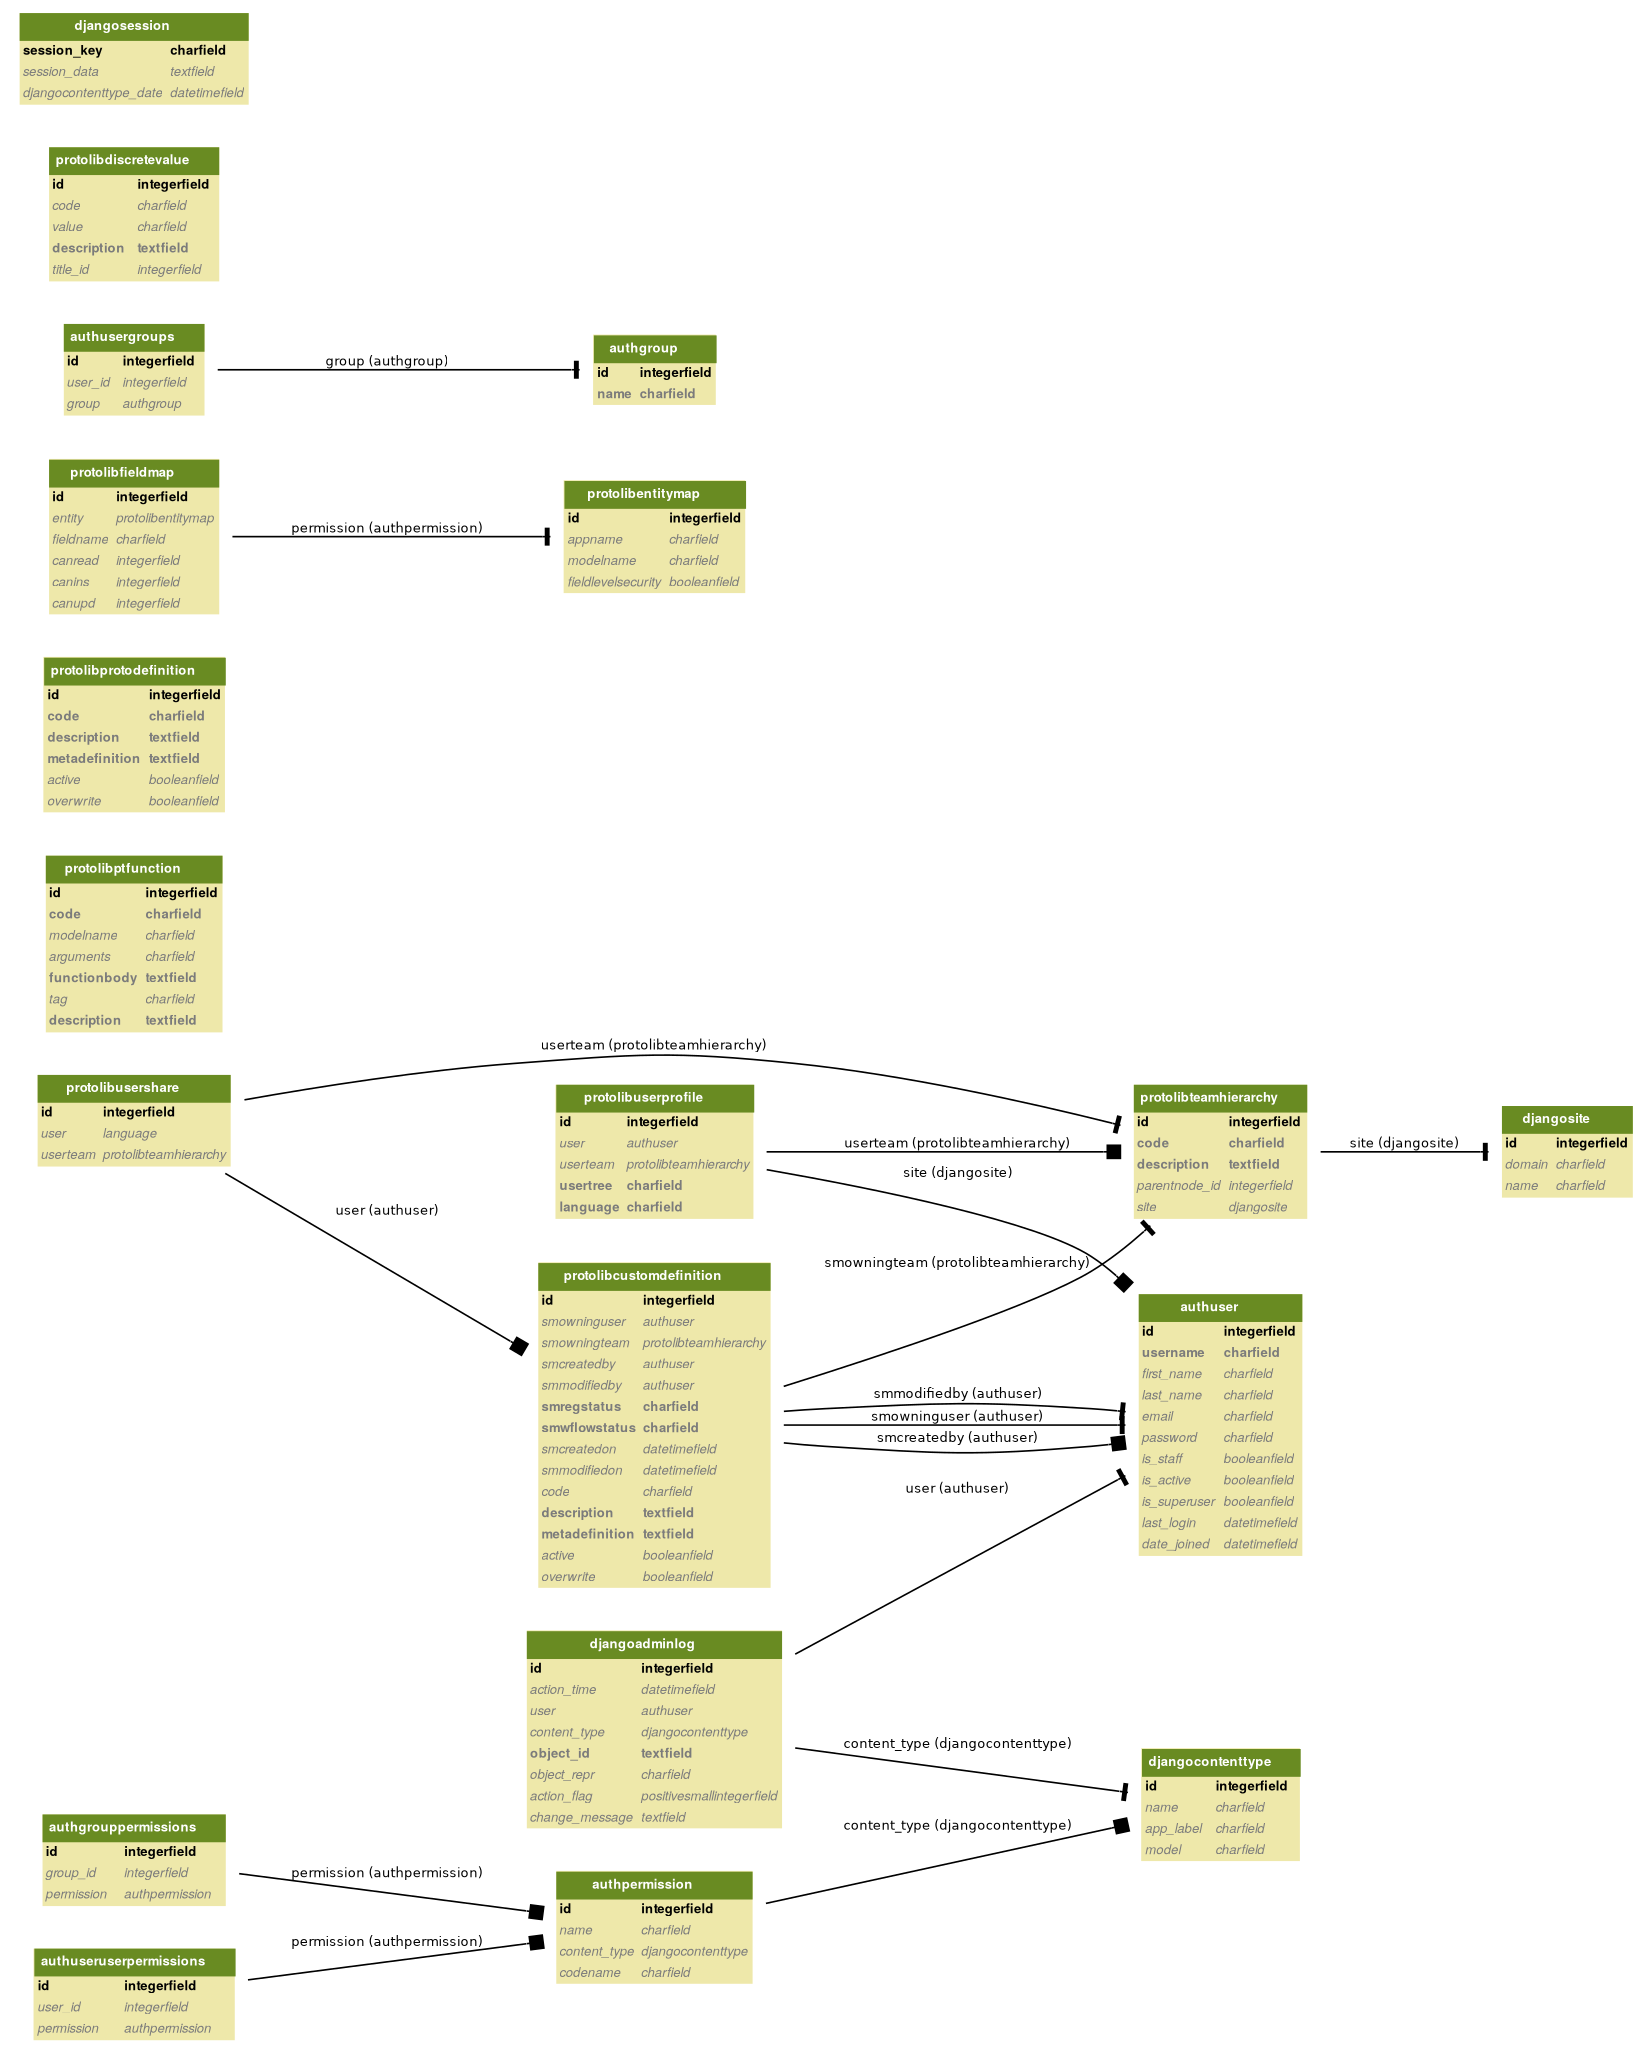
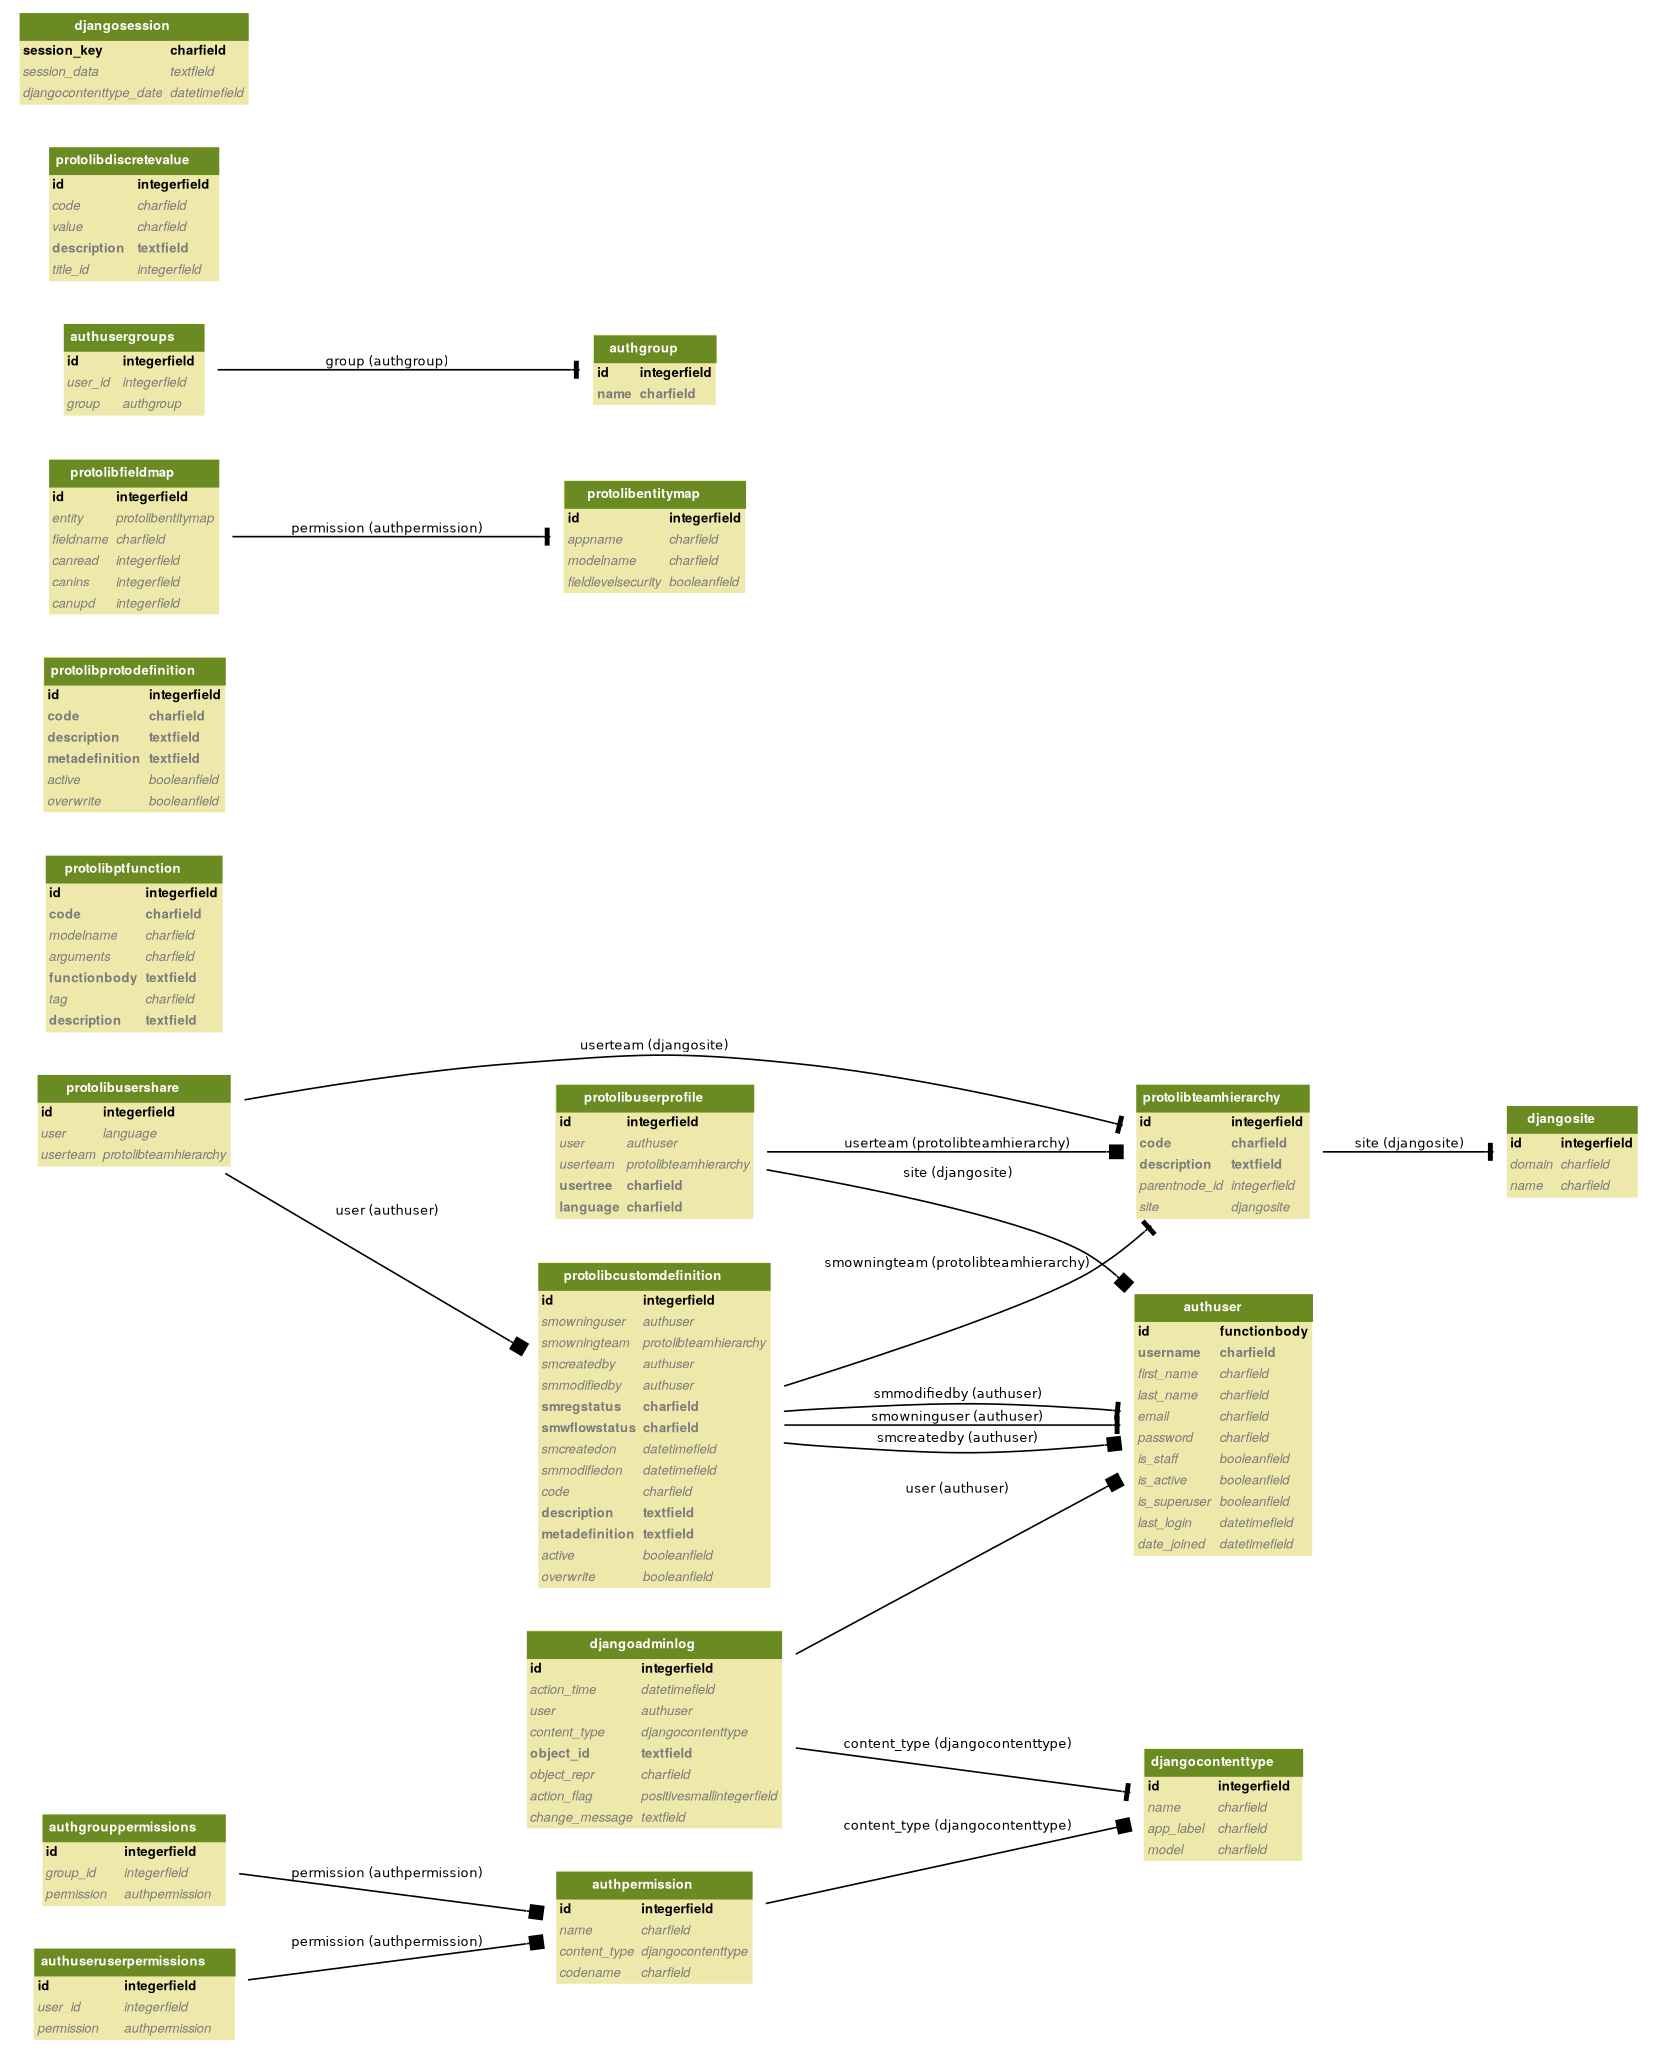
(654, 1046) -> (654, 1046)
(1261, 1332) -> (1265, 1332)
(957, 1567) -> (951, 1571)
